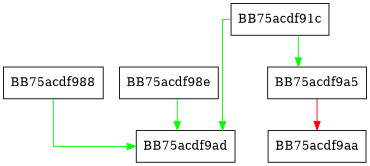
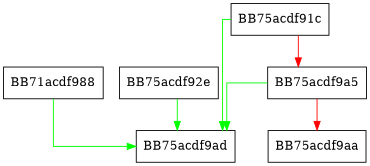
(298, 47) -> (298, 47)
(53, 83) -> (53, 83)
(169, 83) -> (169, 83)
none -> (230, 83)
